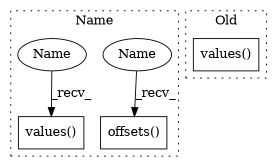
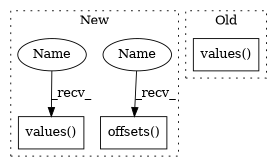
(95, 21) -> (95, 21)
